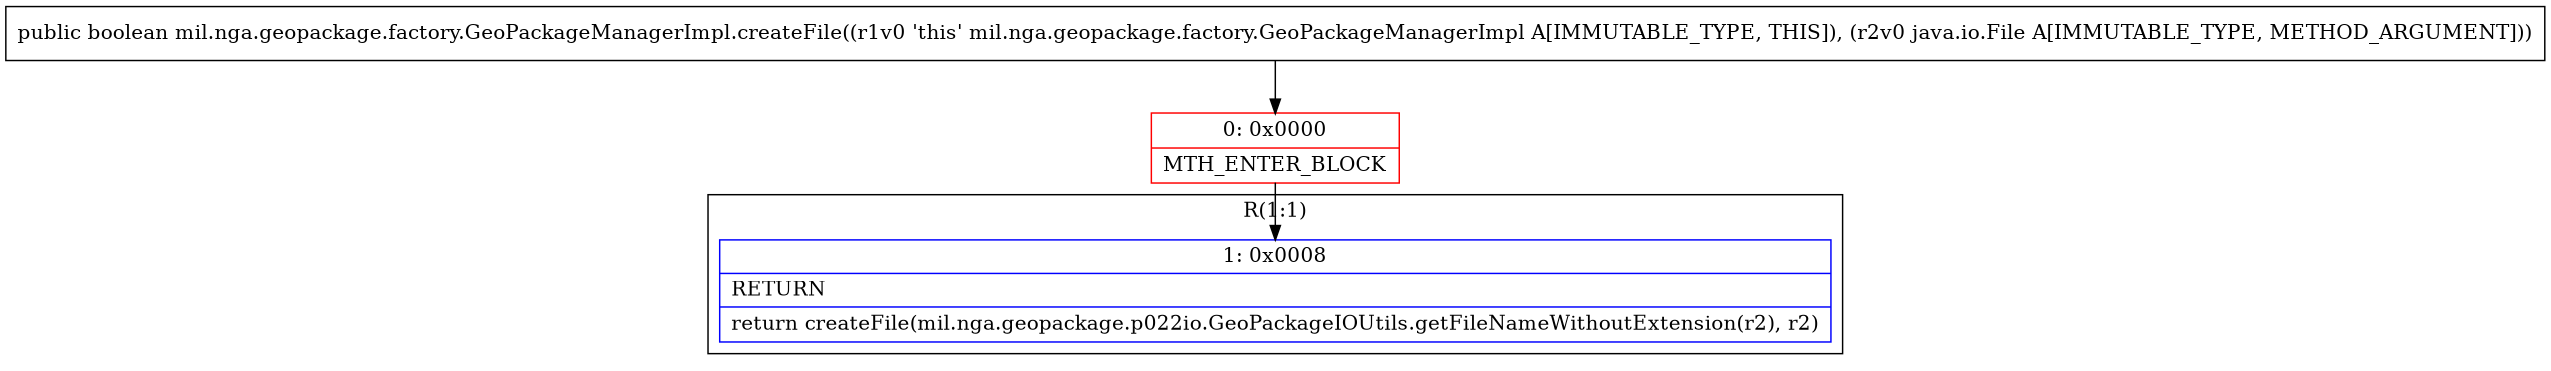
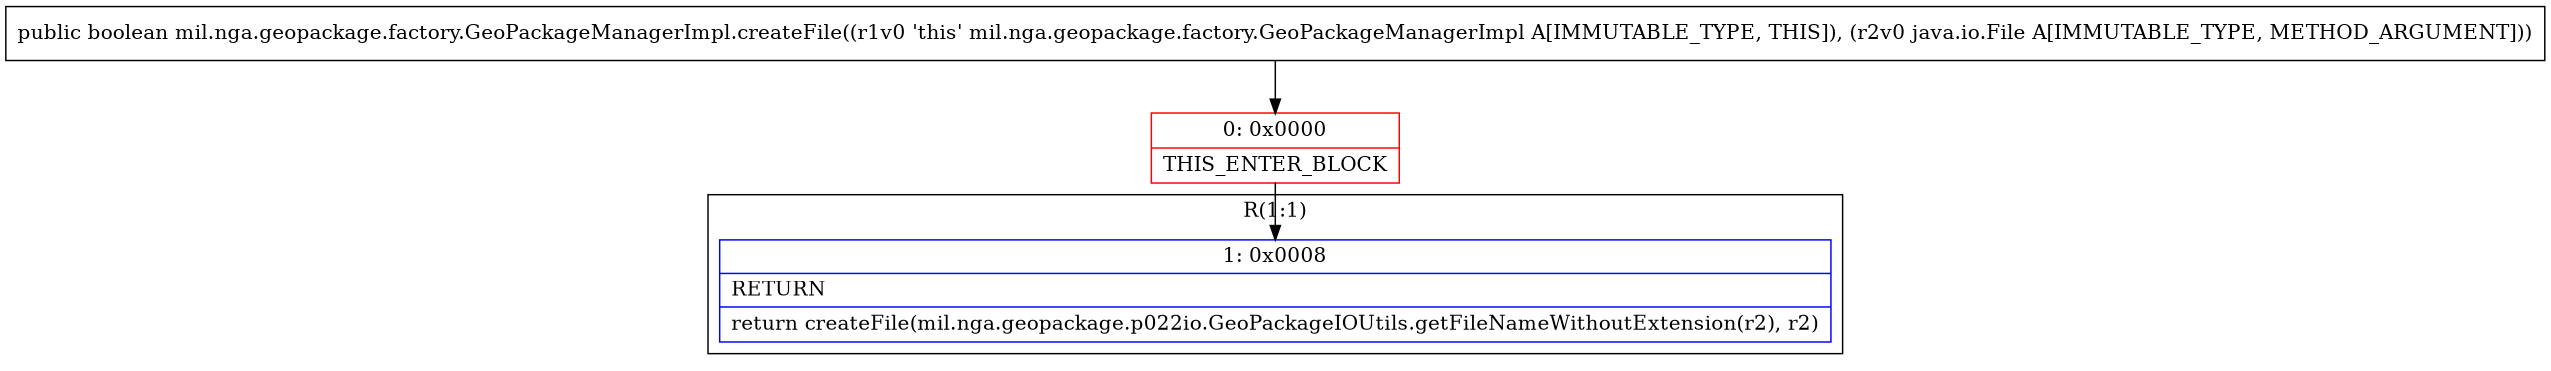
(1275, 165) -> (1275, 165)
